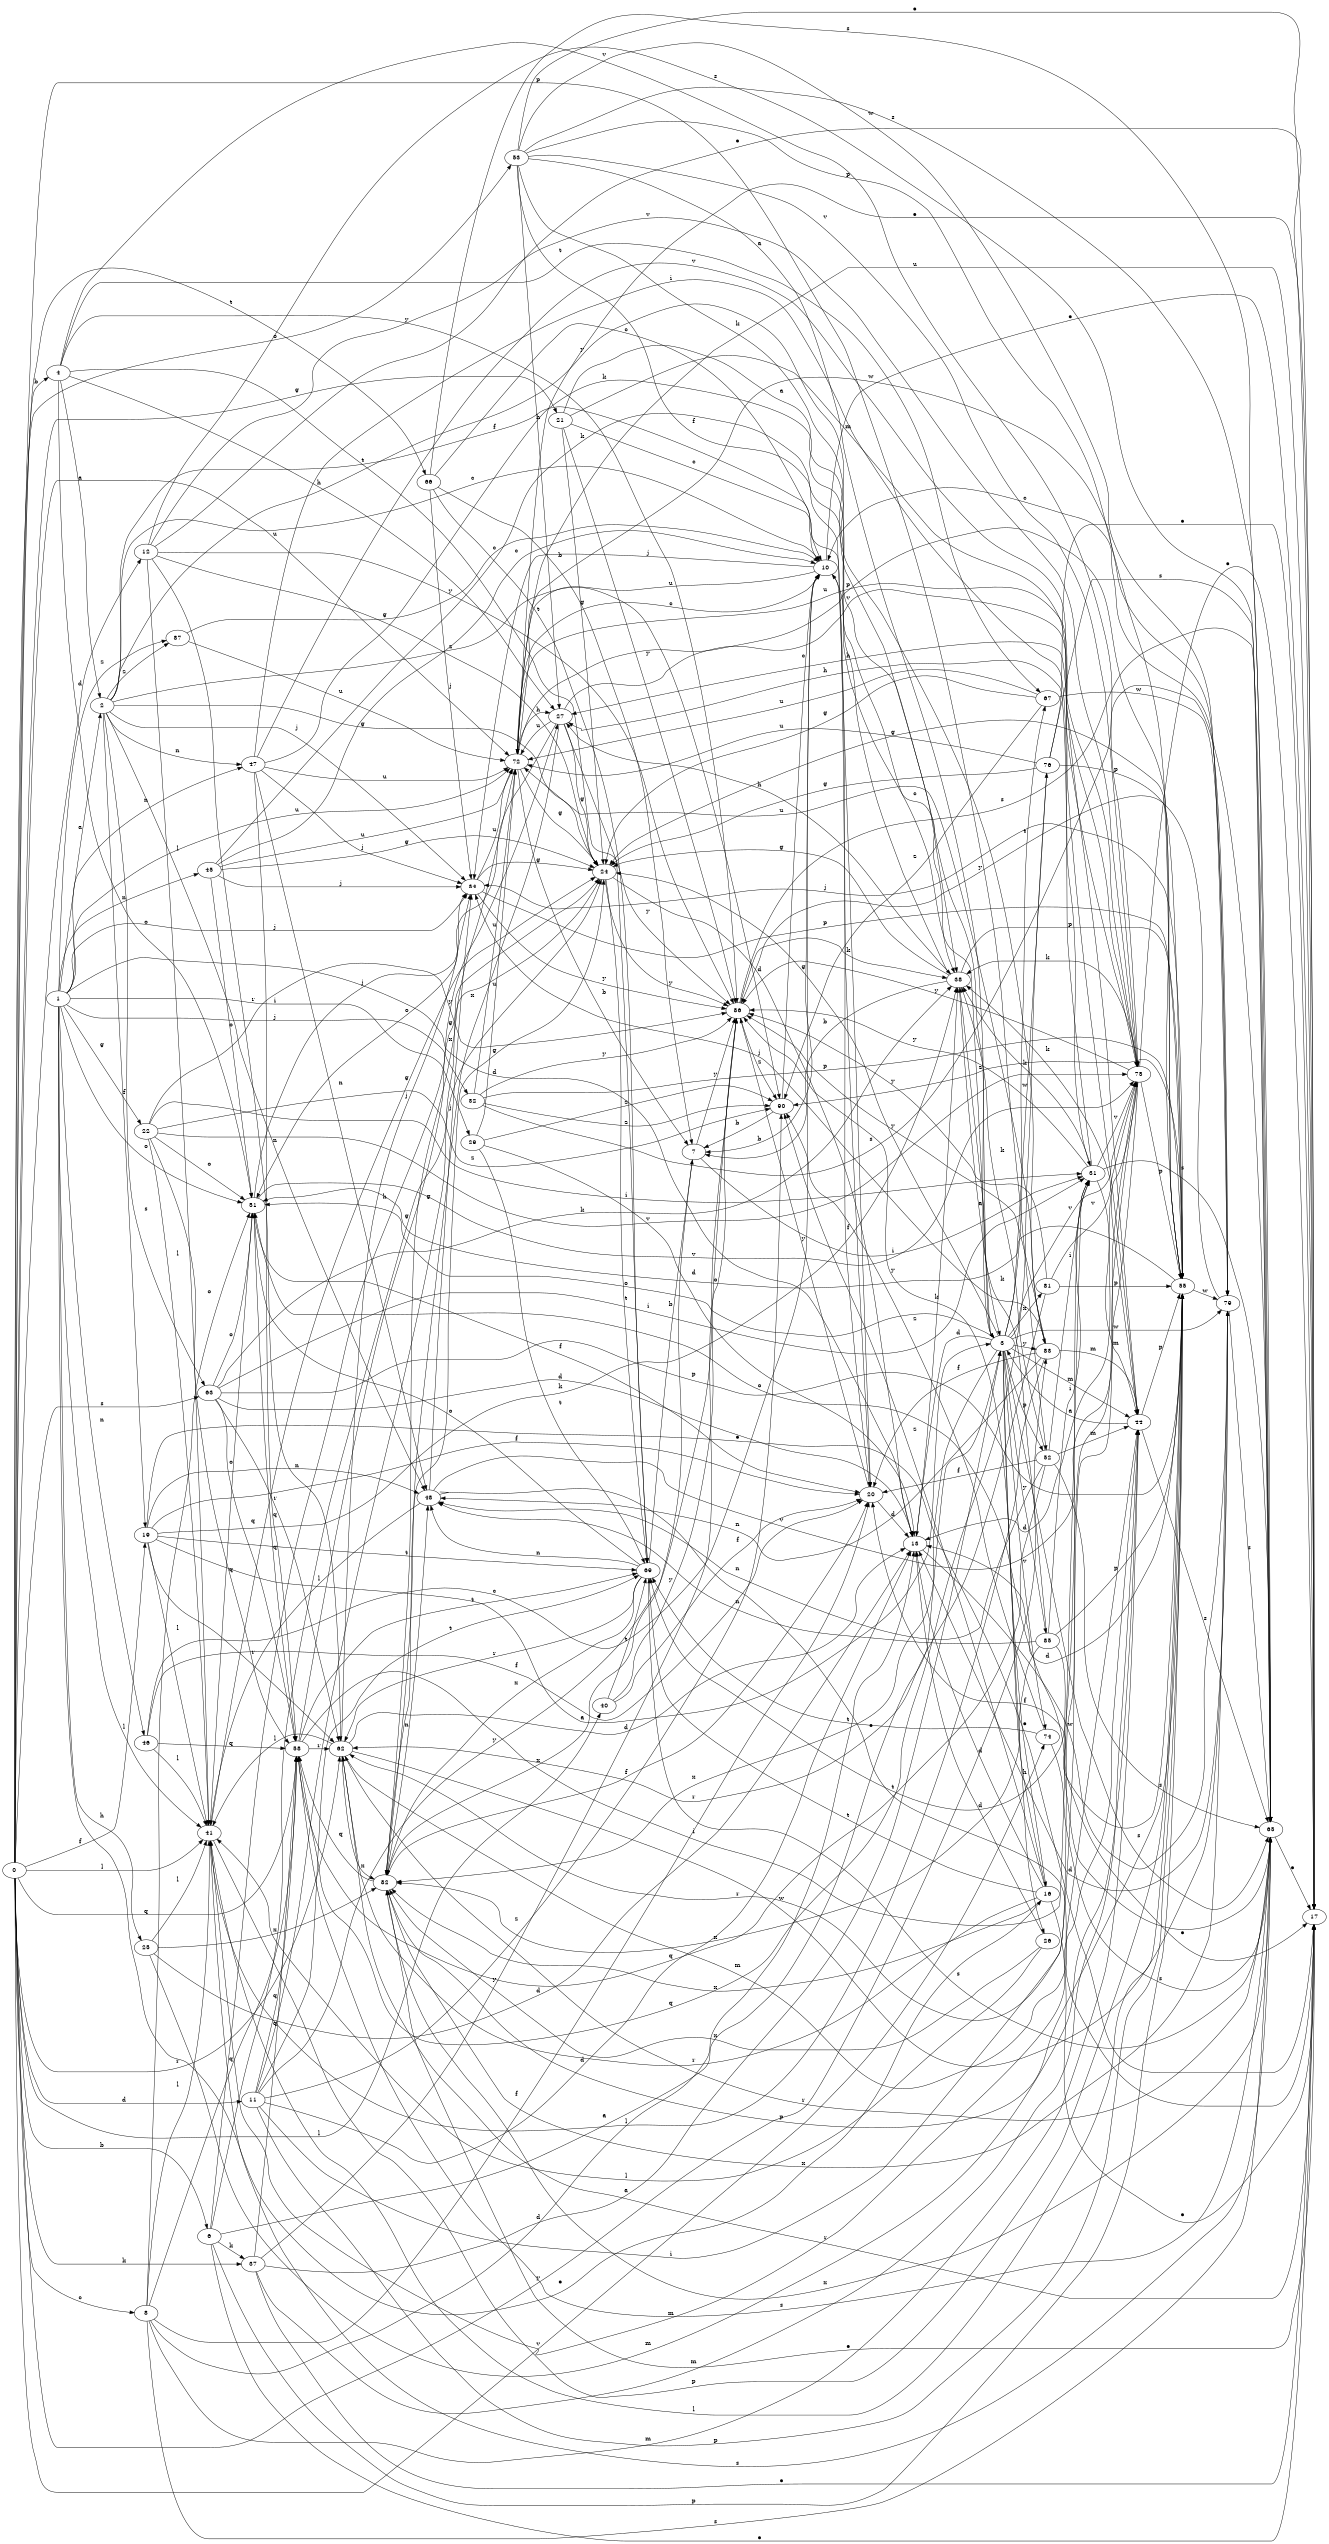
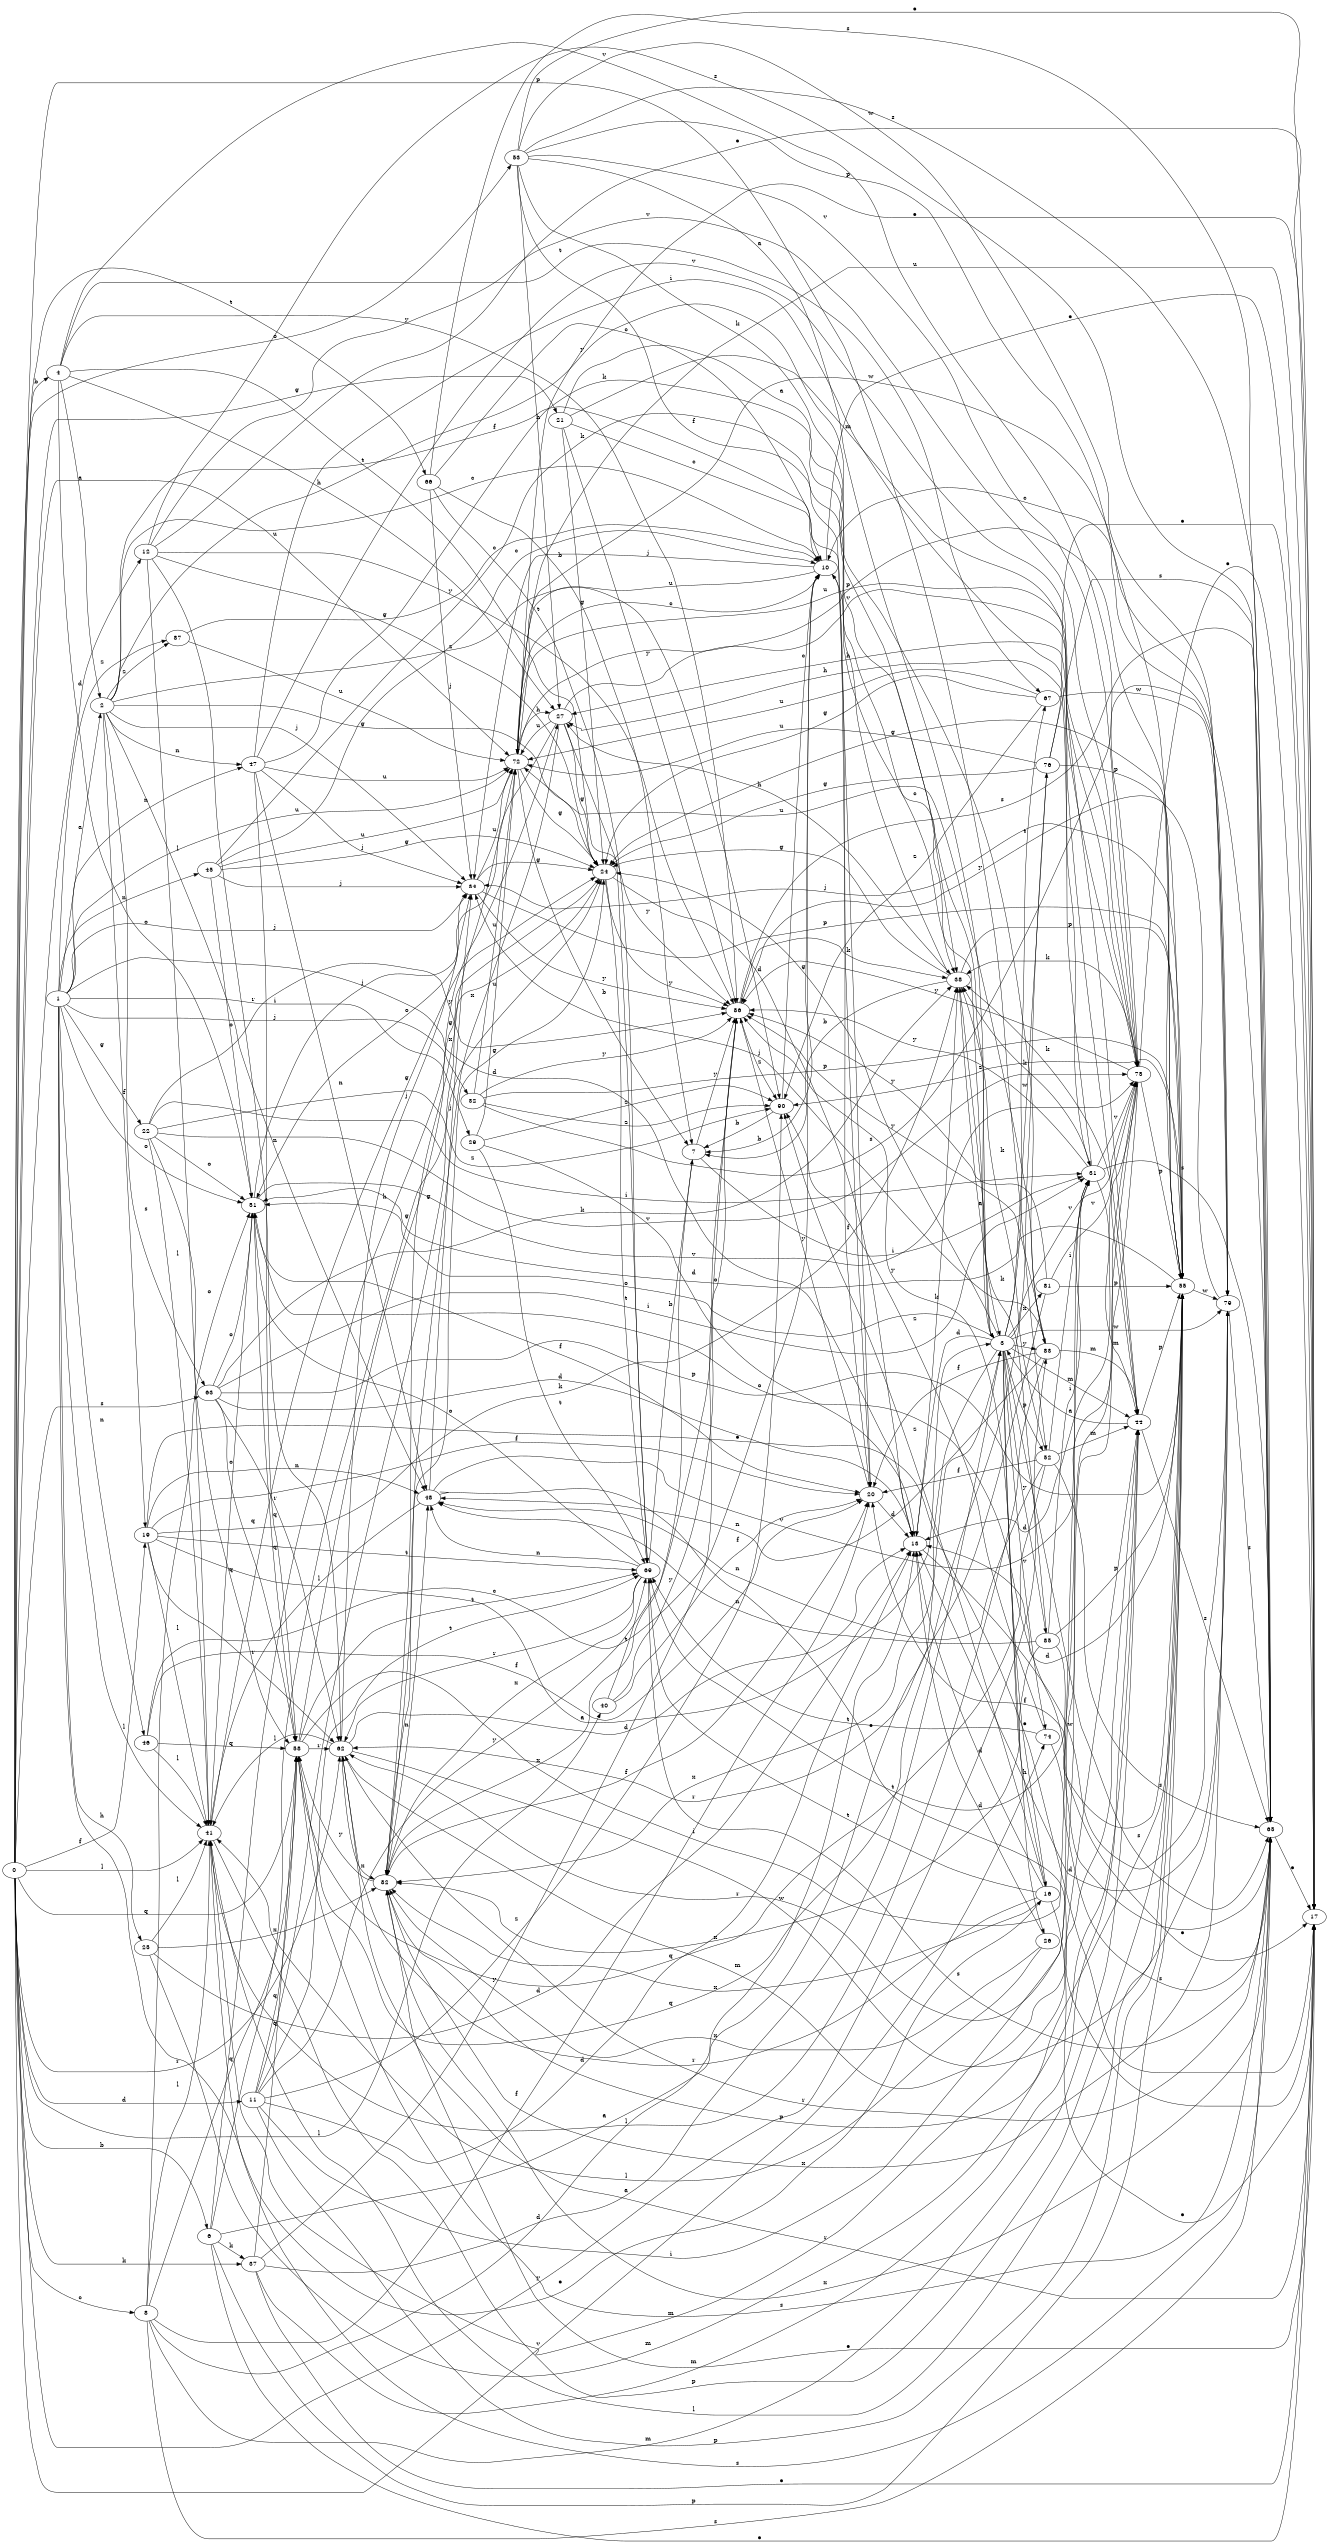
(341, 1834) -> (341, 1834)
